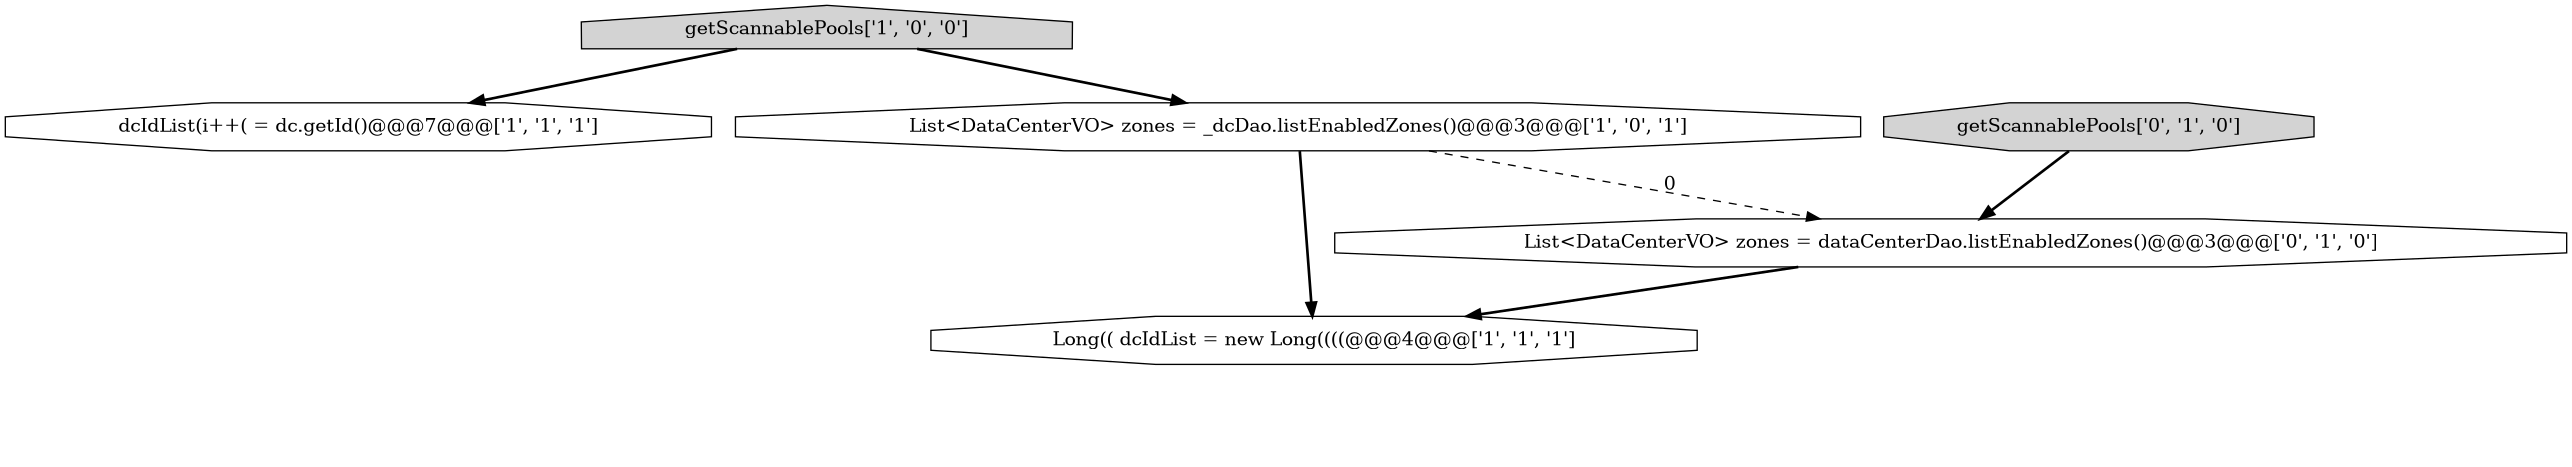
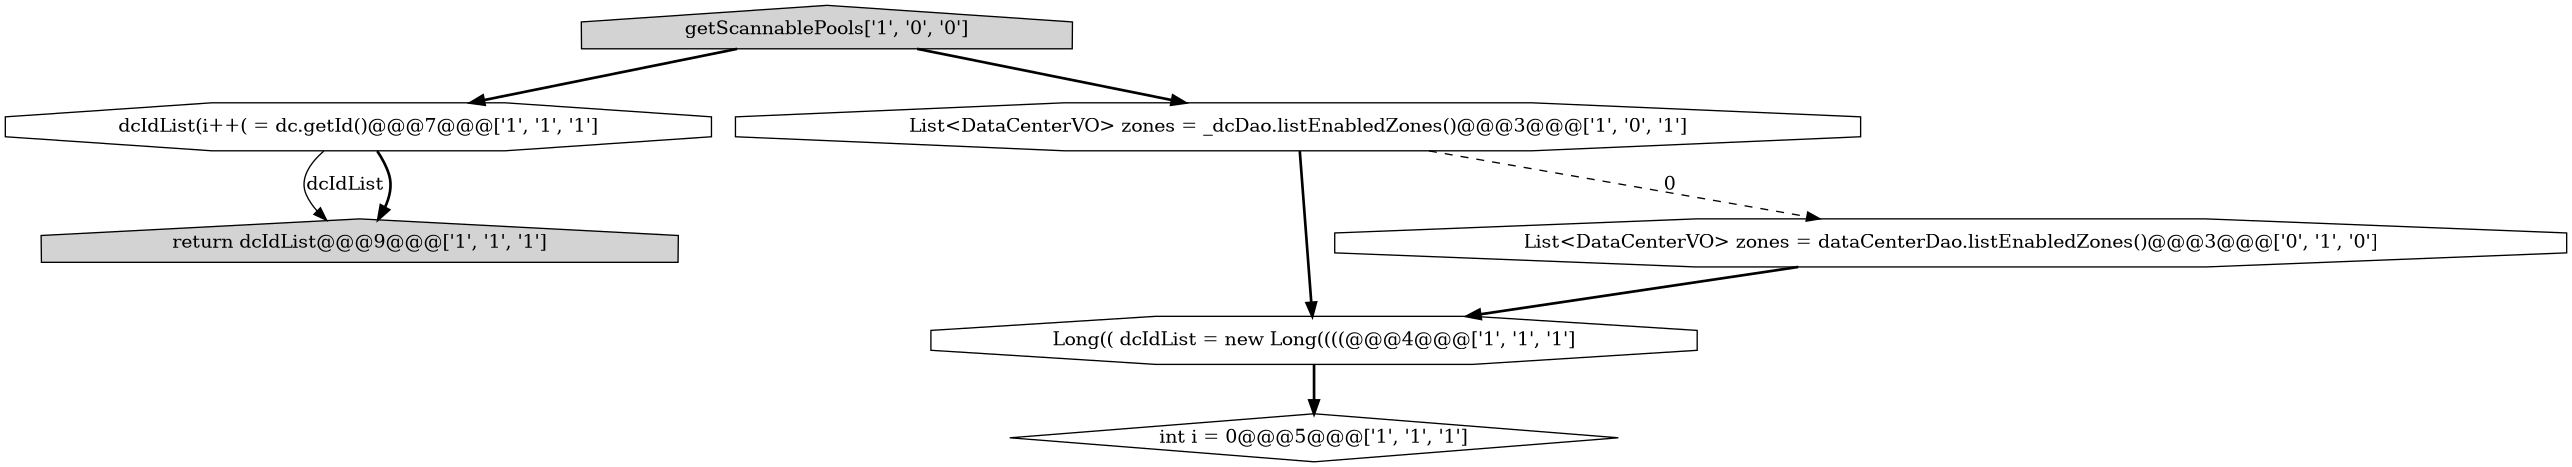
(2099, 127) -> none
none -> (360, 243)
none -> (1314, 438)
